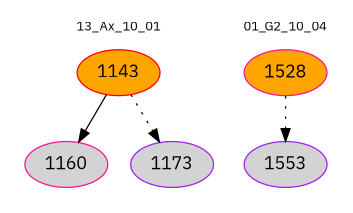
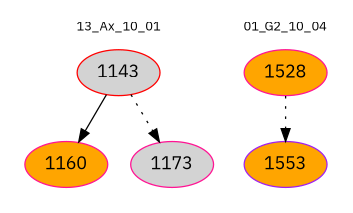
(119, 73) -> (119, 73)
(66, 164) -> (66, 164)
(172, 164) -> (172, 164)
(286, 164) -> (286, 164)
